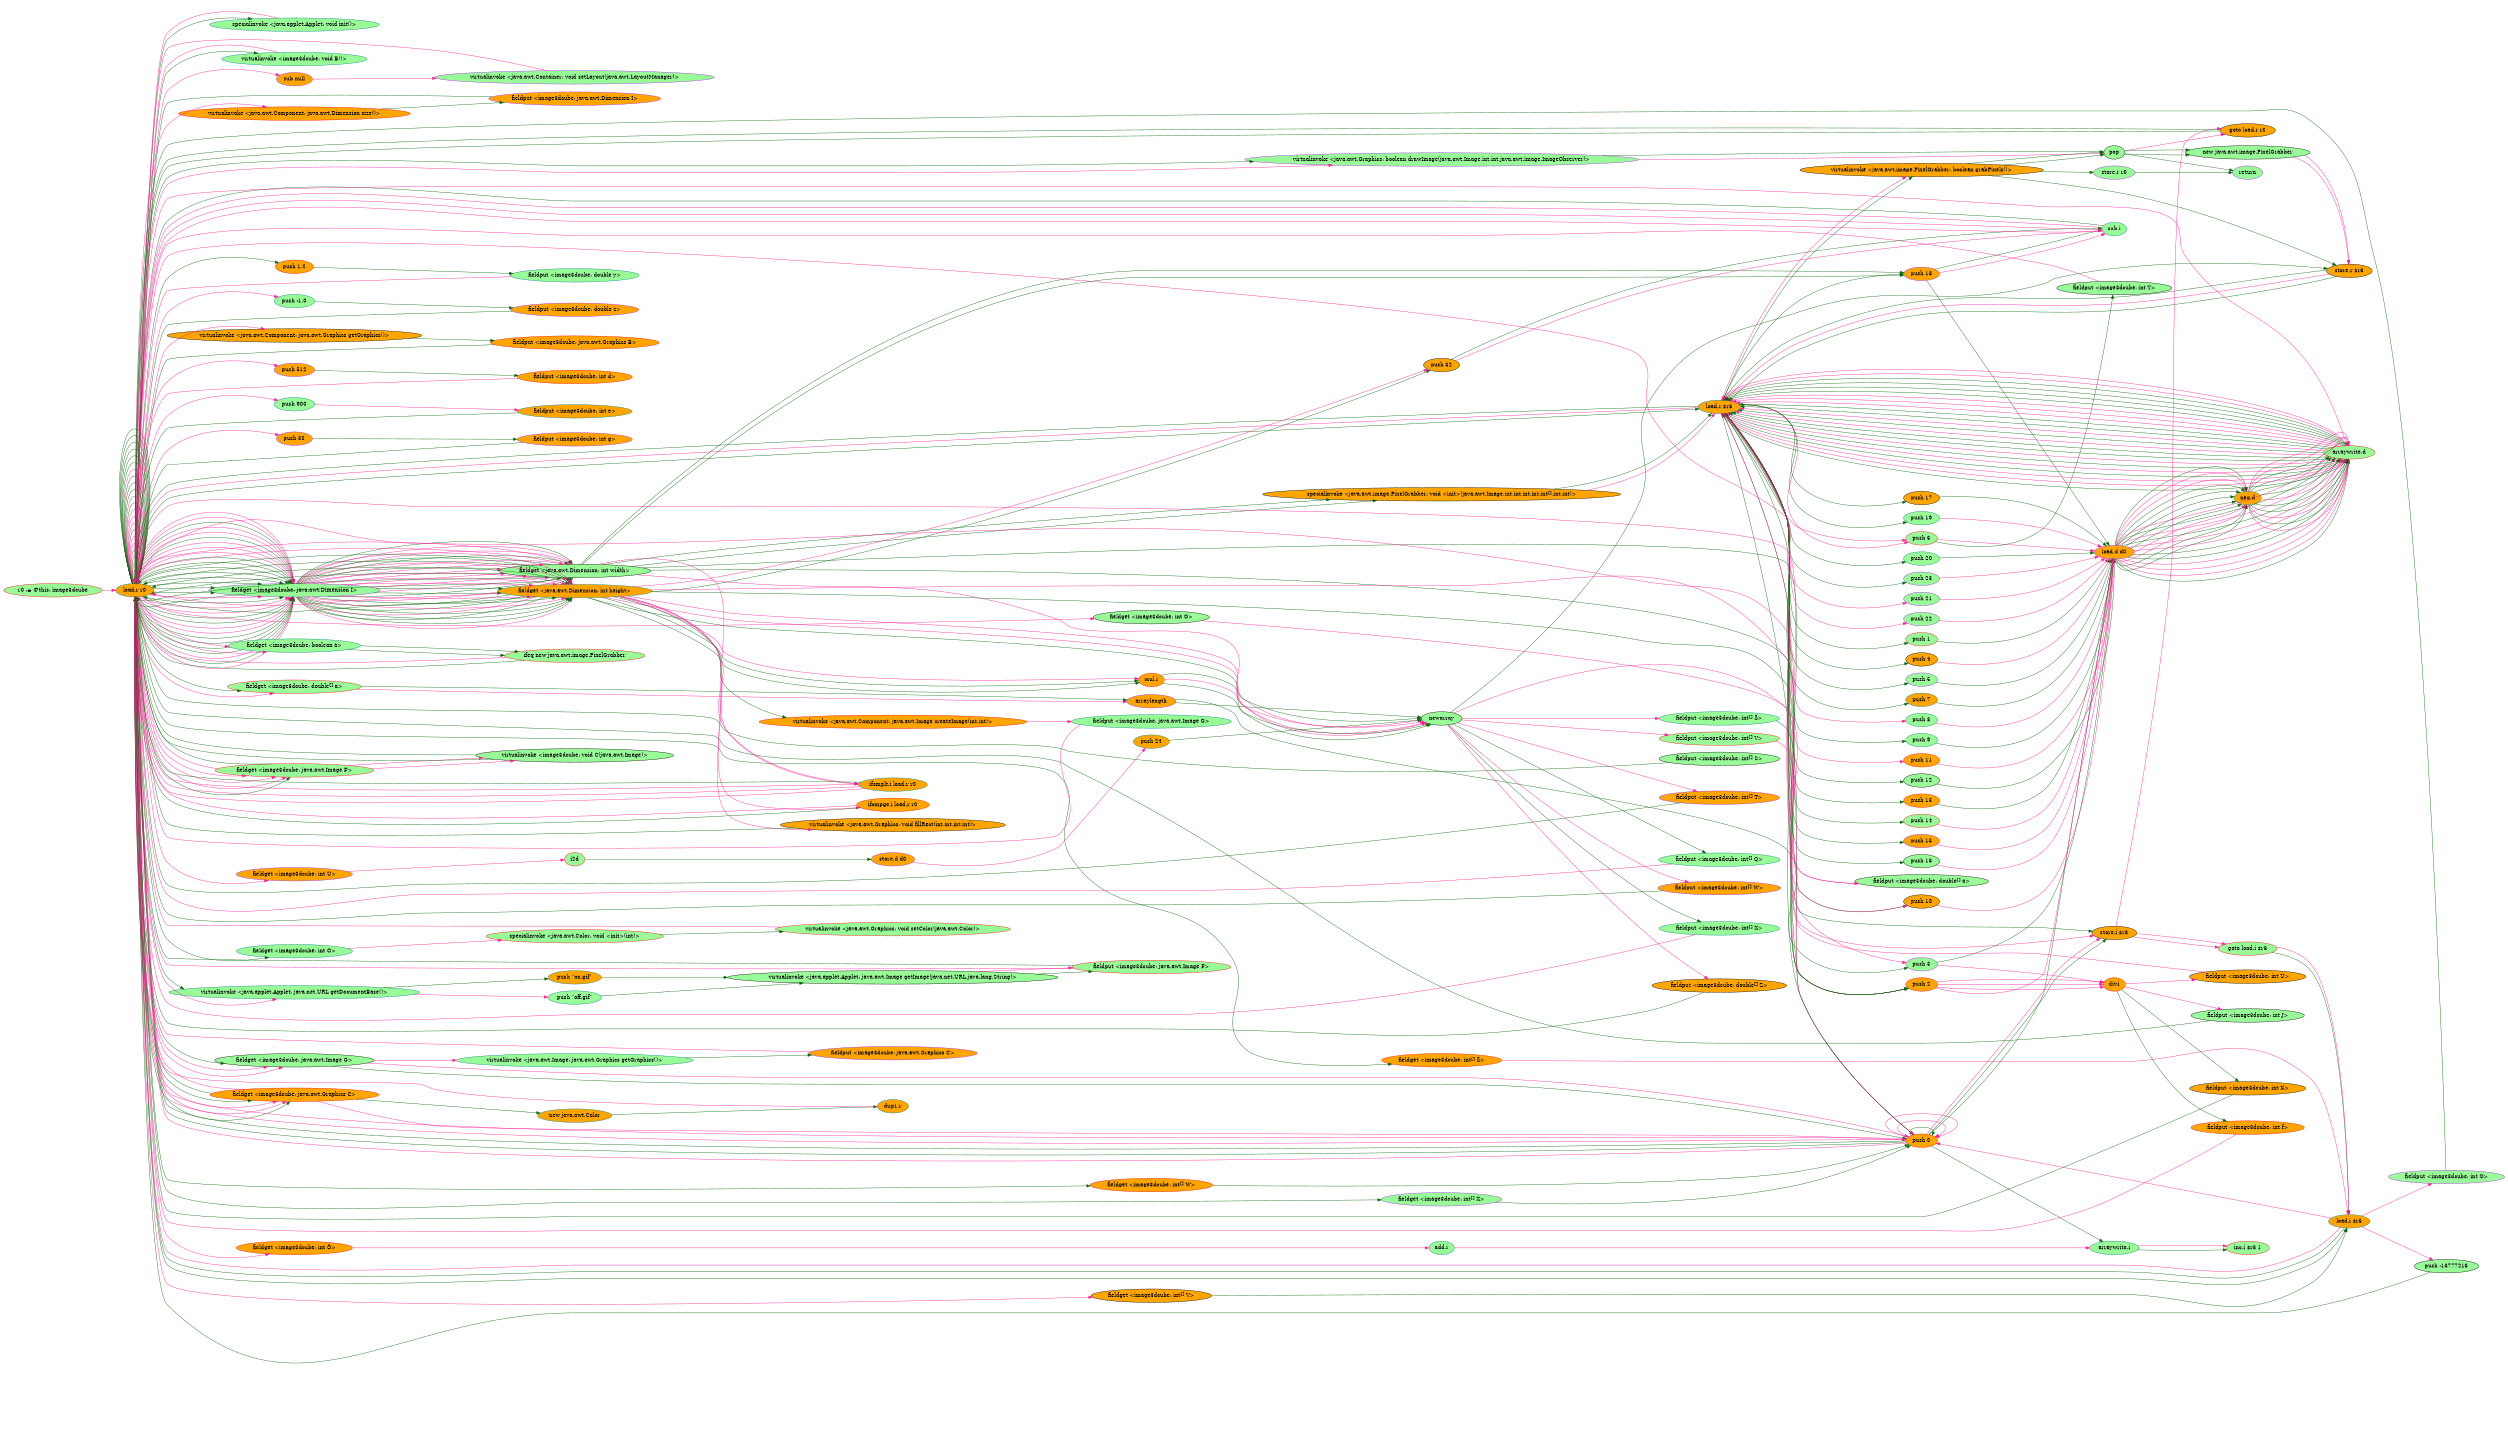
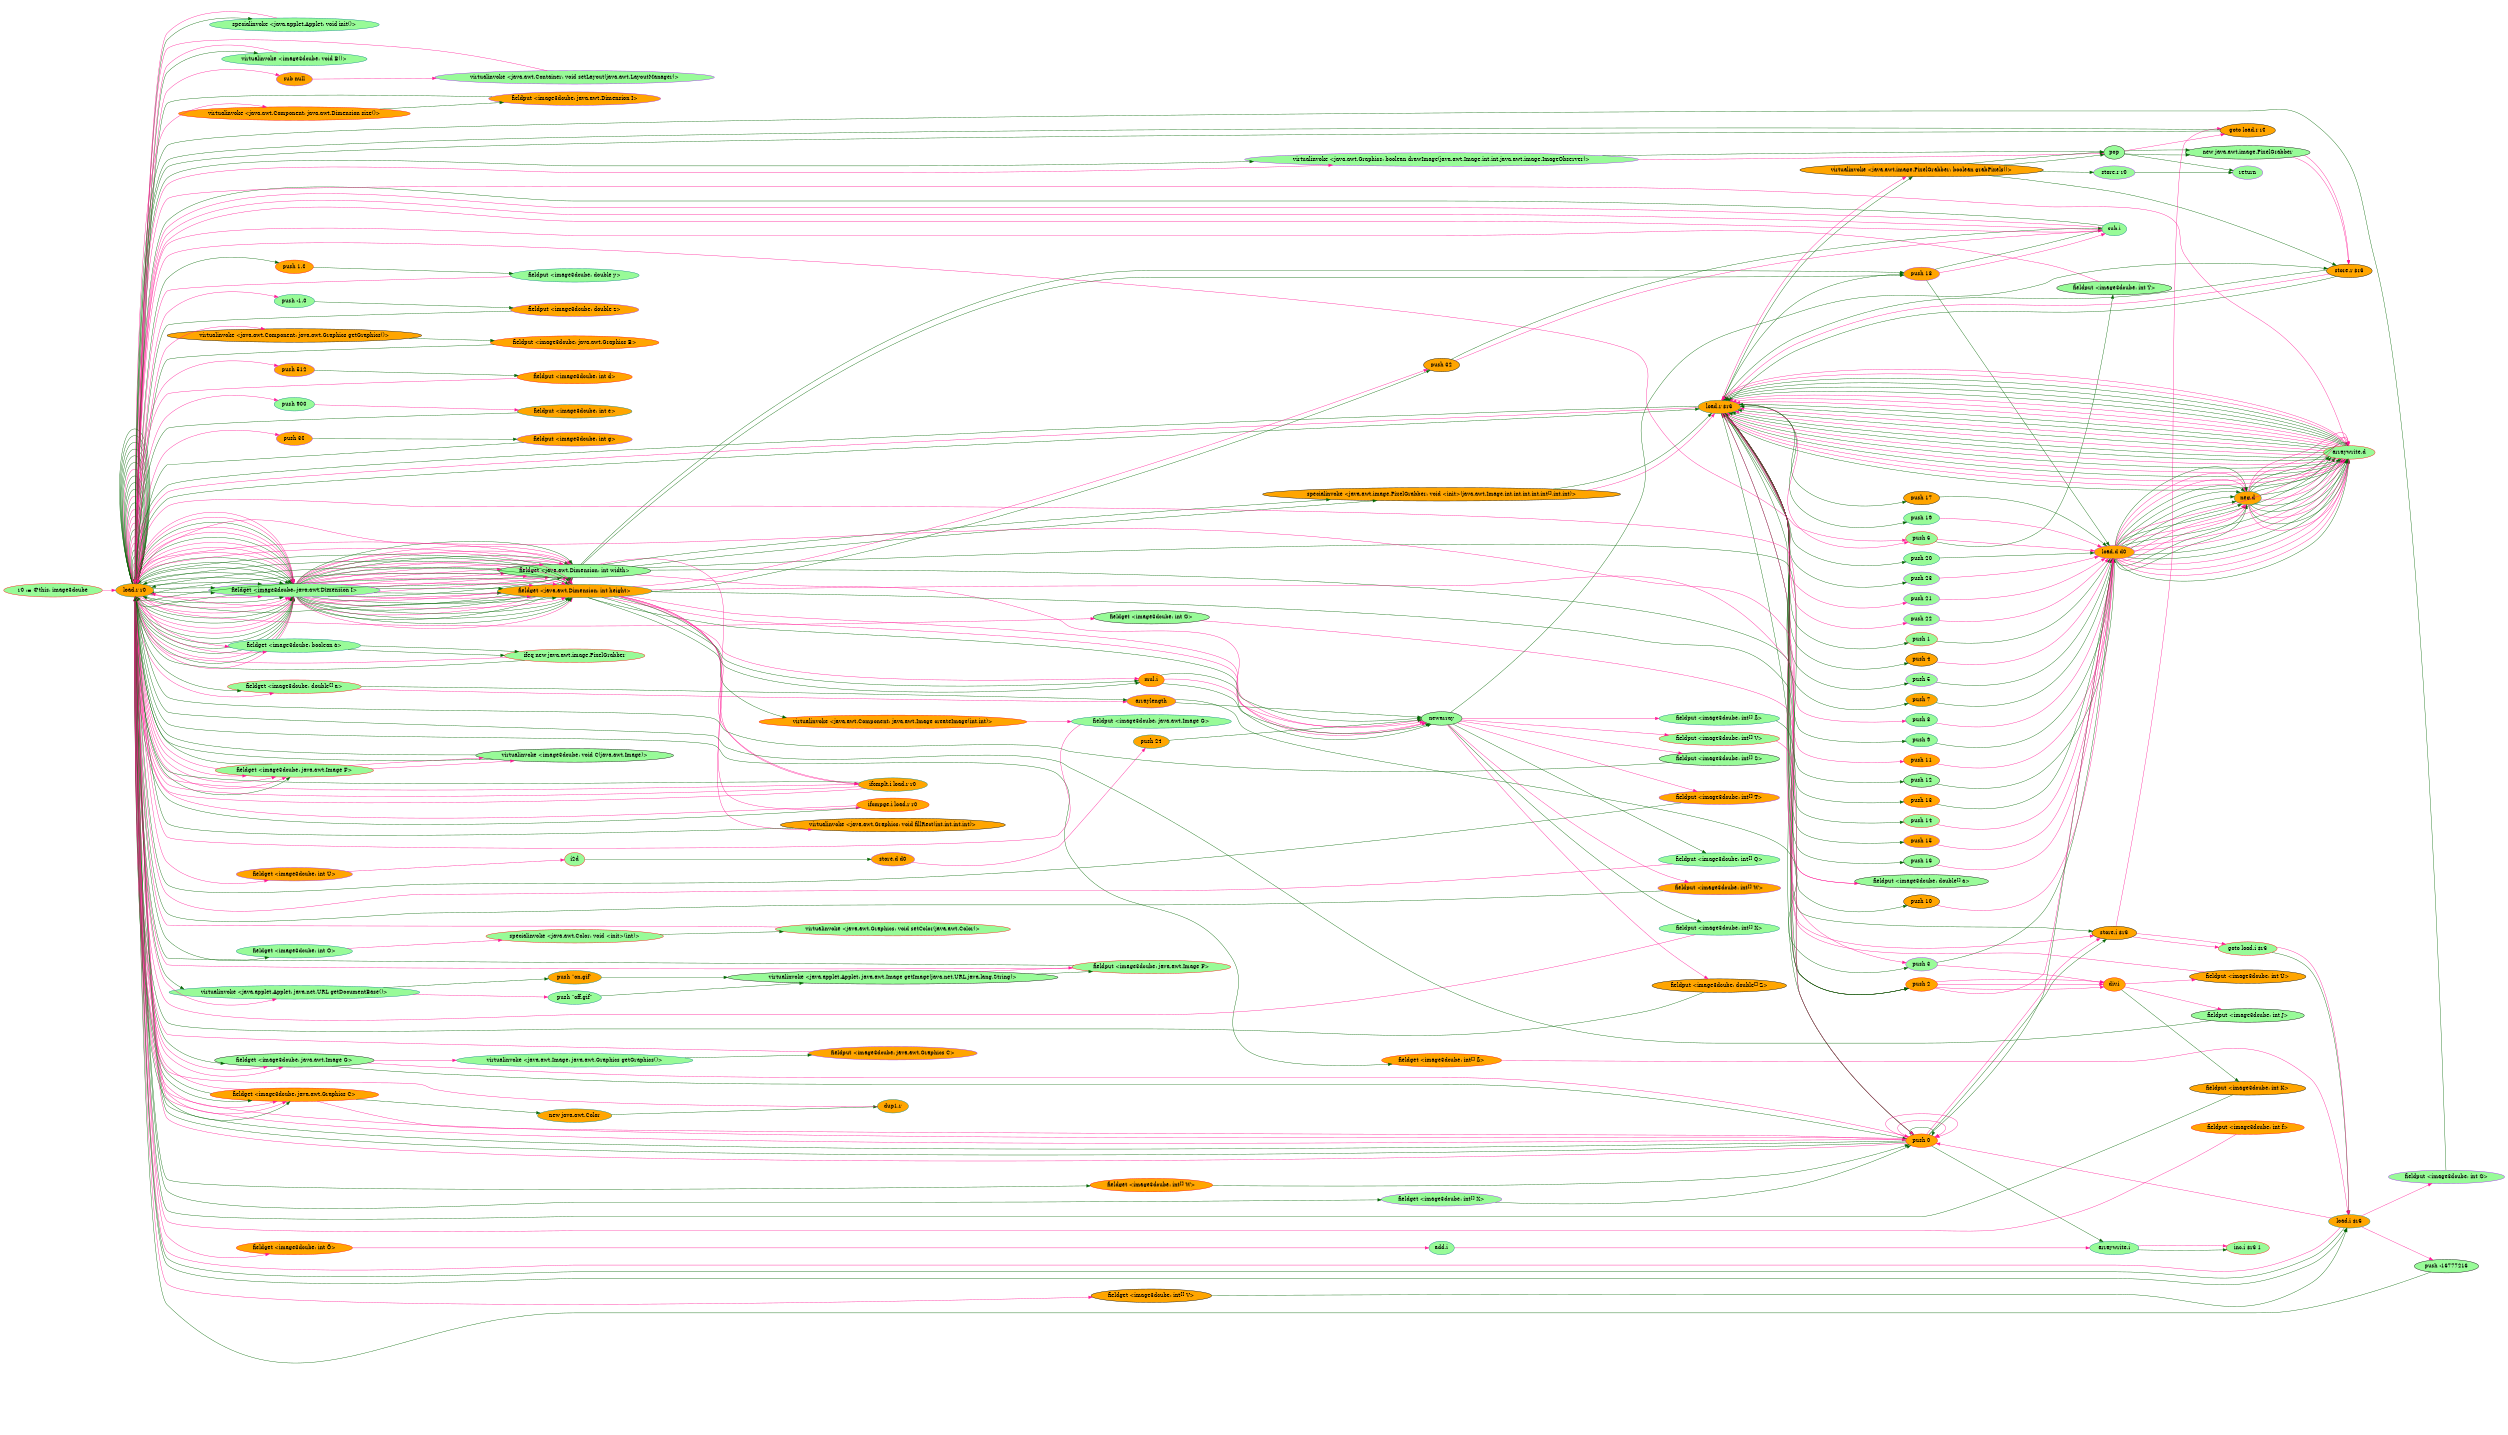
(1764, 694) -> (1570, 737)
(2158, 1067) -> none
